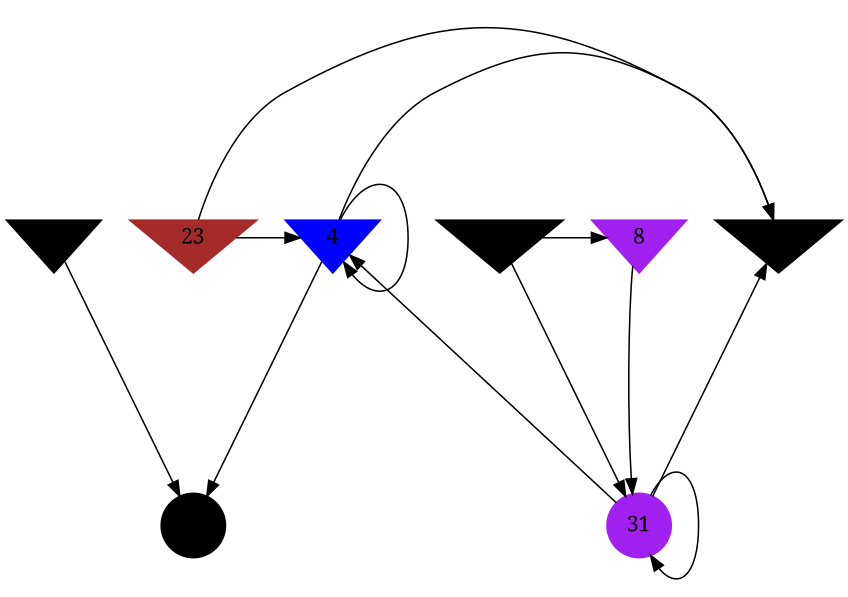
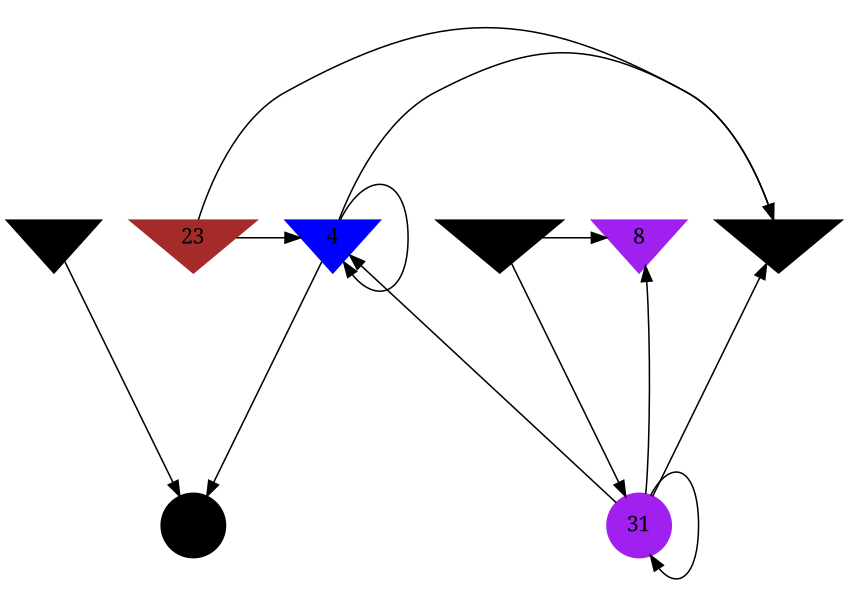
(629, 372) -> (649, 388)
